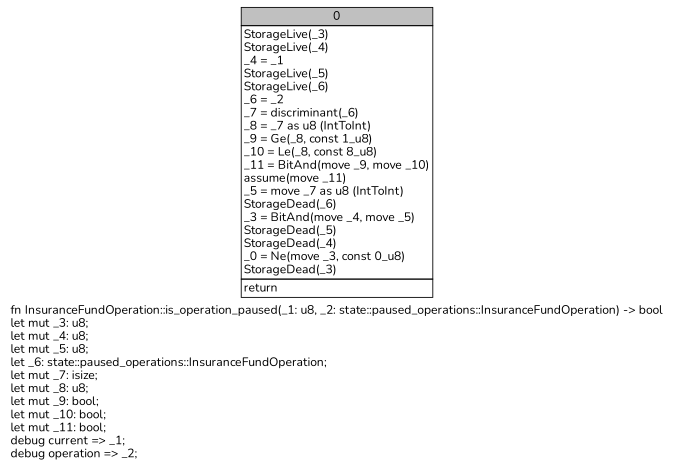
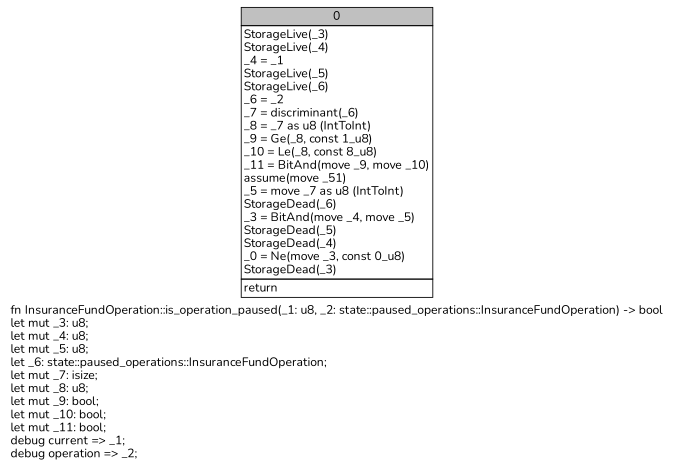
(295, 178) -> (295, 178)
